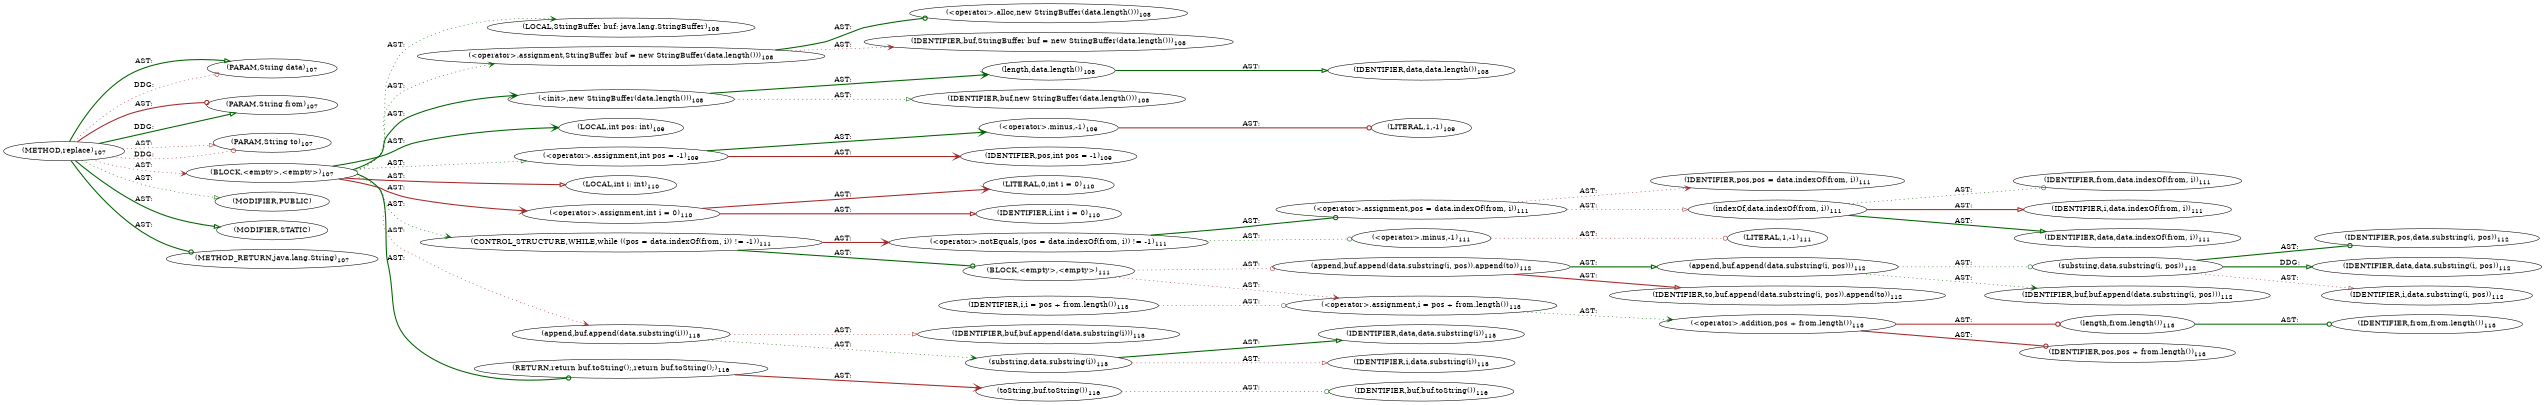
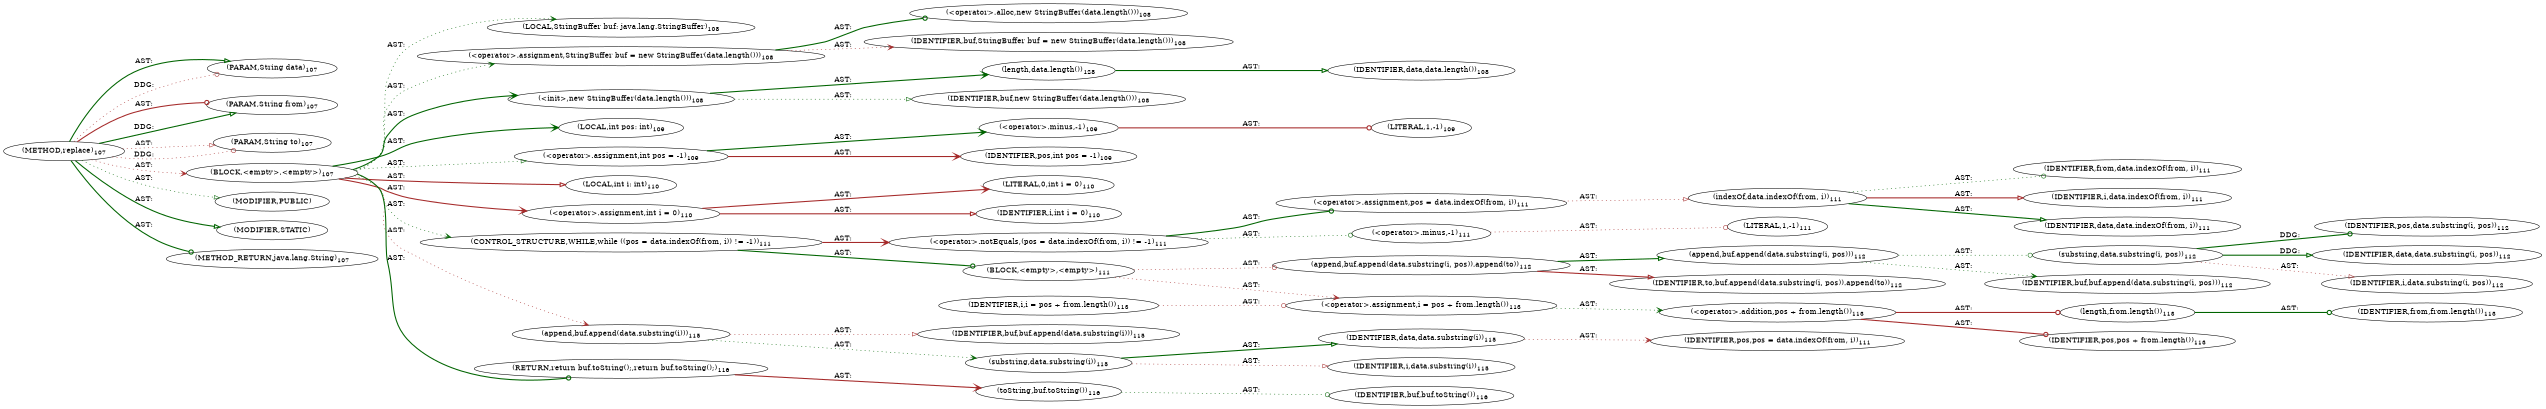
(1089, 70) -> (1089, 70)
(1599, 195) -> (1585, 340)
(2291, 247) -> (2291, 235)
